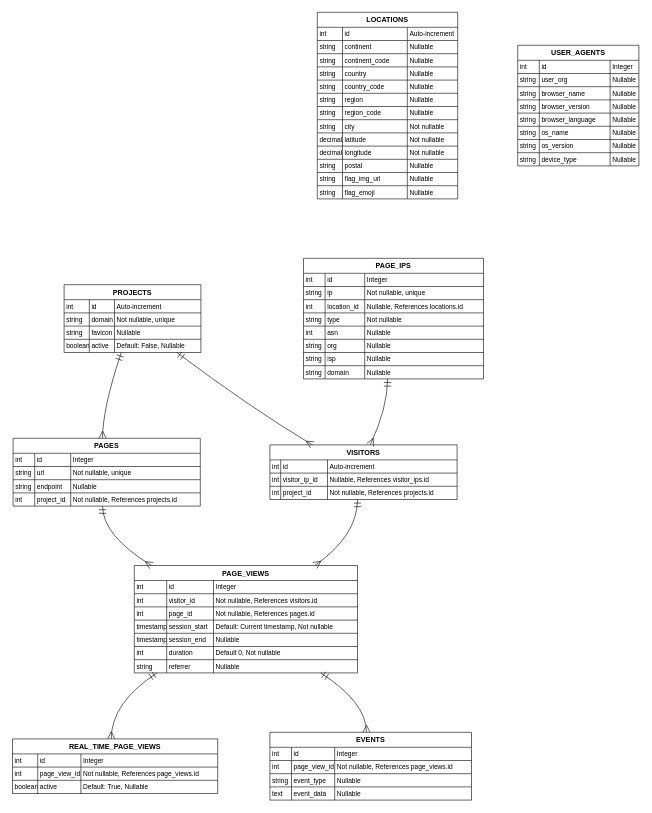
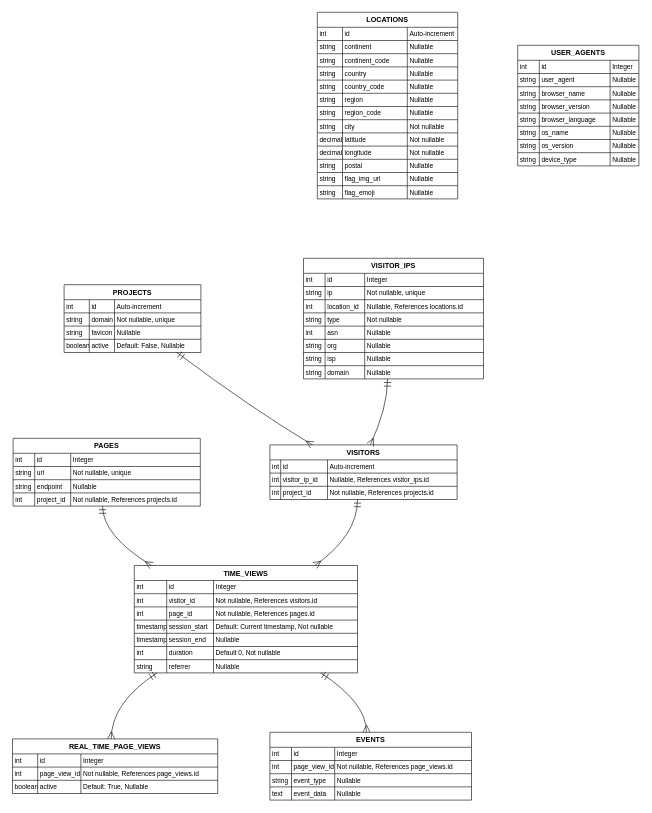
(556, 80) -> (560, 80)
(393, 266) -> (393, 266)
(109, 395) -> none
(245, 573) -> (245, 573)
